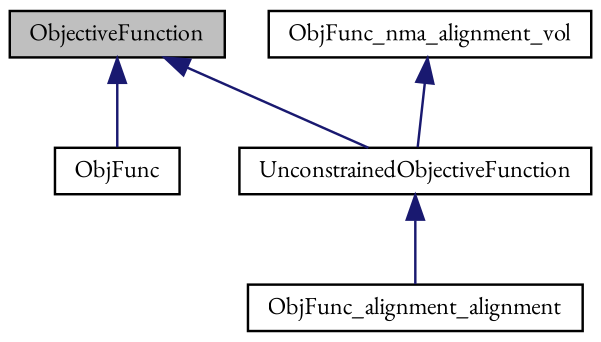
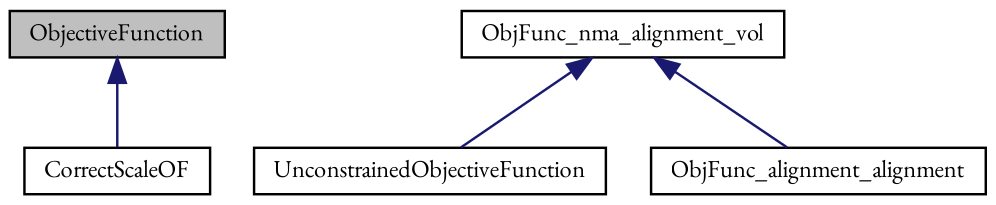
(278, 108) -> none
(117, 171) -> (117, 171)
(415, 252) -> (731, 110)
